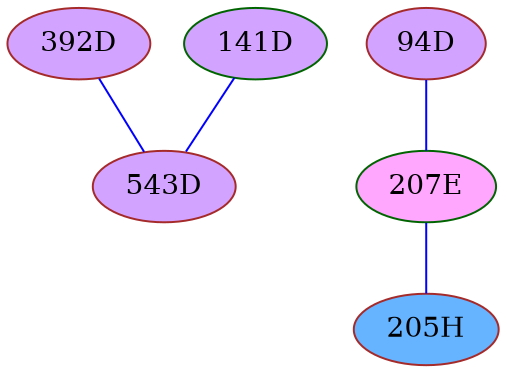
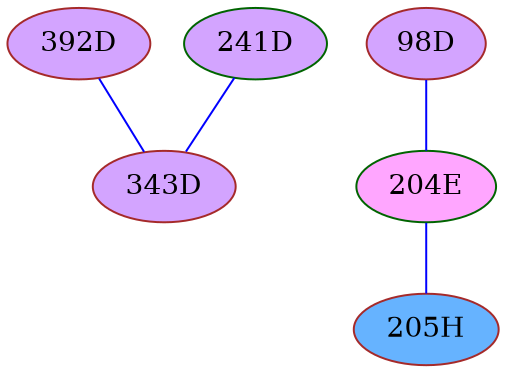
(256, 44) -> (256, 44)
(426, 44) -> (426, 44)
(164, 187) -> (164, 187)
(426, 187) -> (426, 187)
